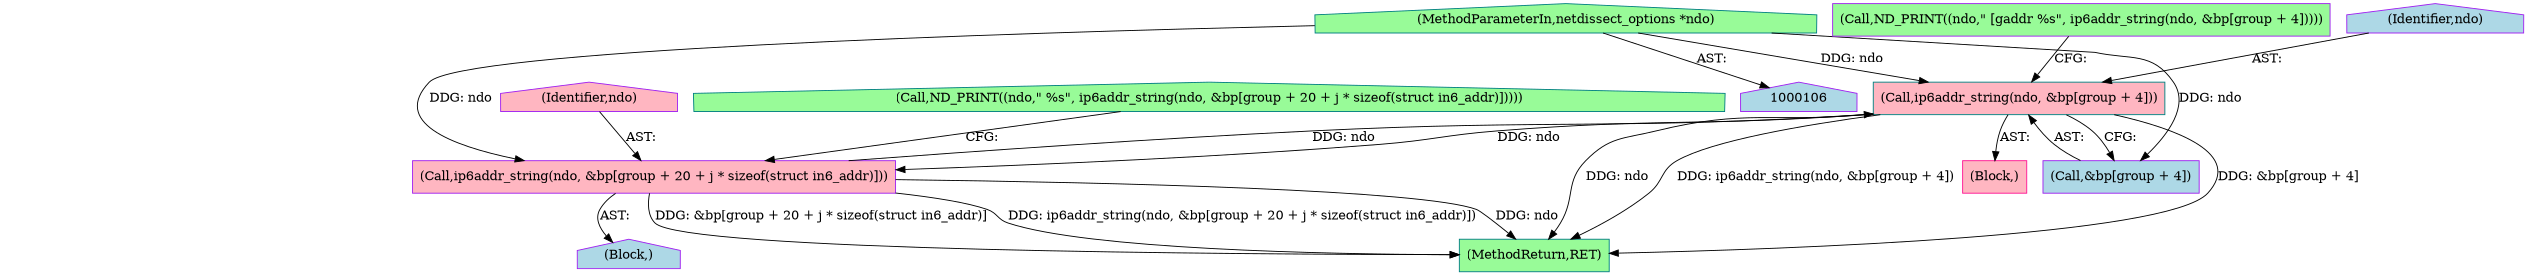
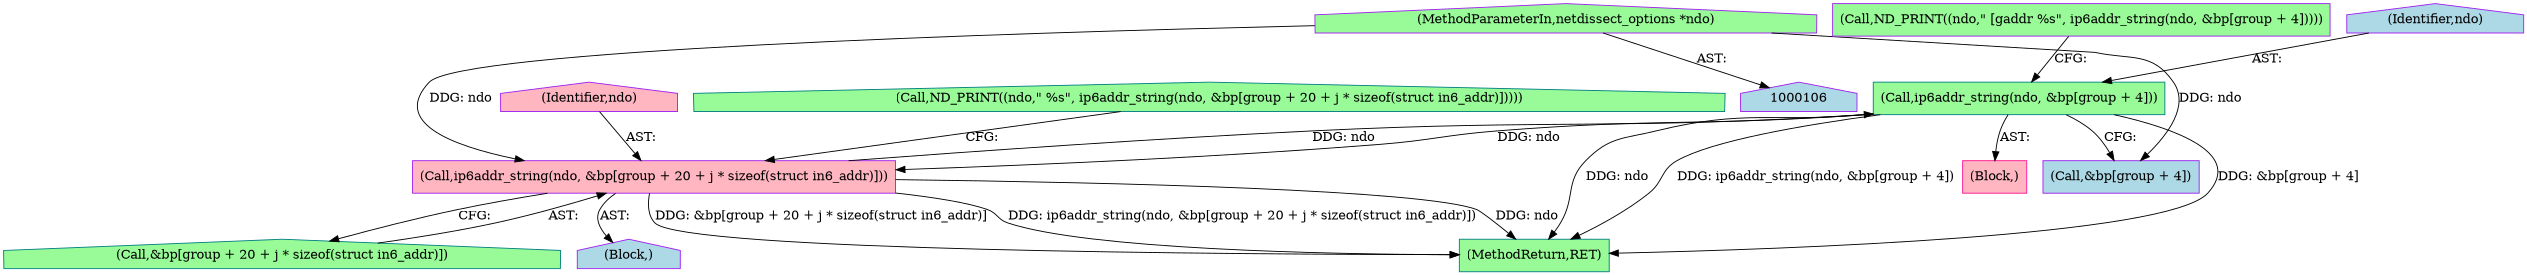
(1566, 20) -> (1566, 20)
(1779, 57) -> none
(2019, 98) -> (2019, 98)
(2055, 145) -> none
none -> (282, 255)
